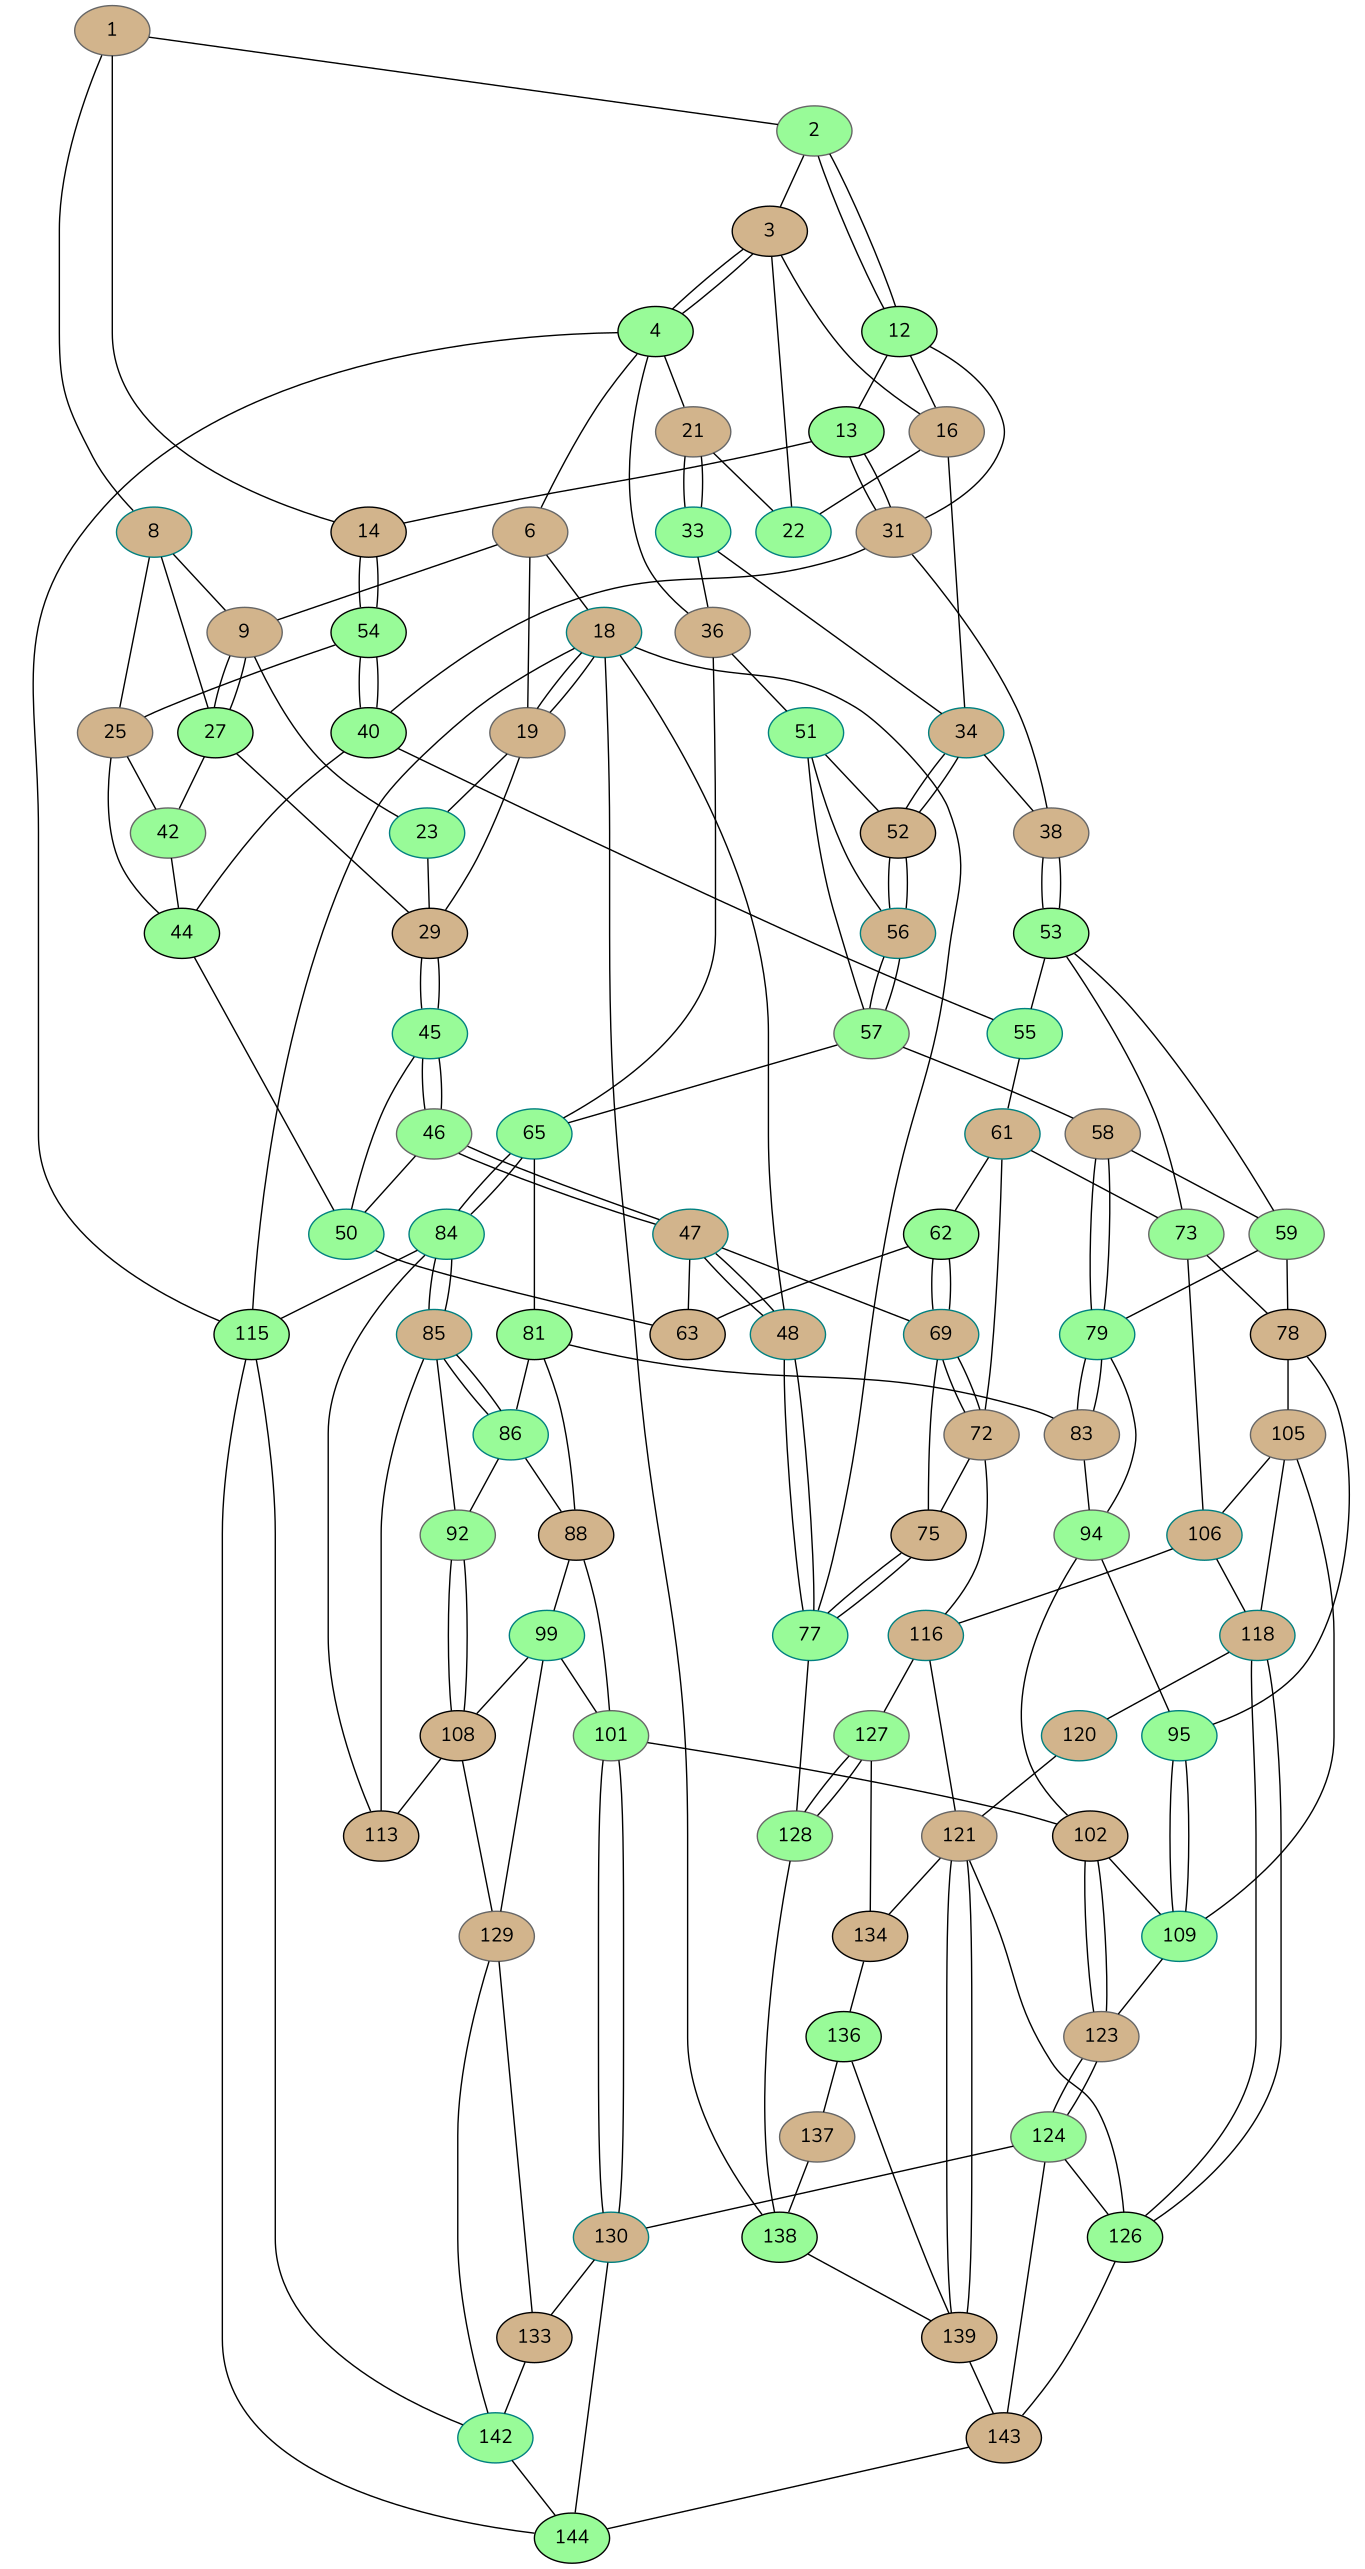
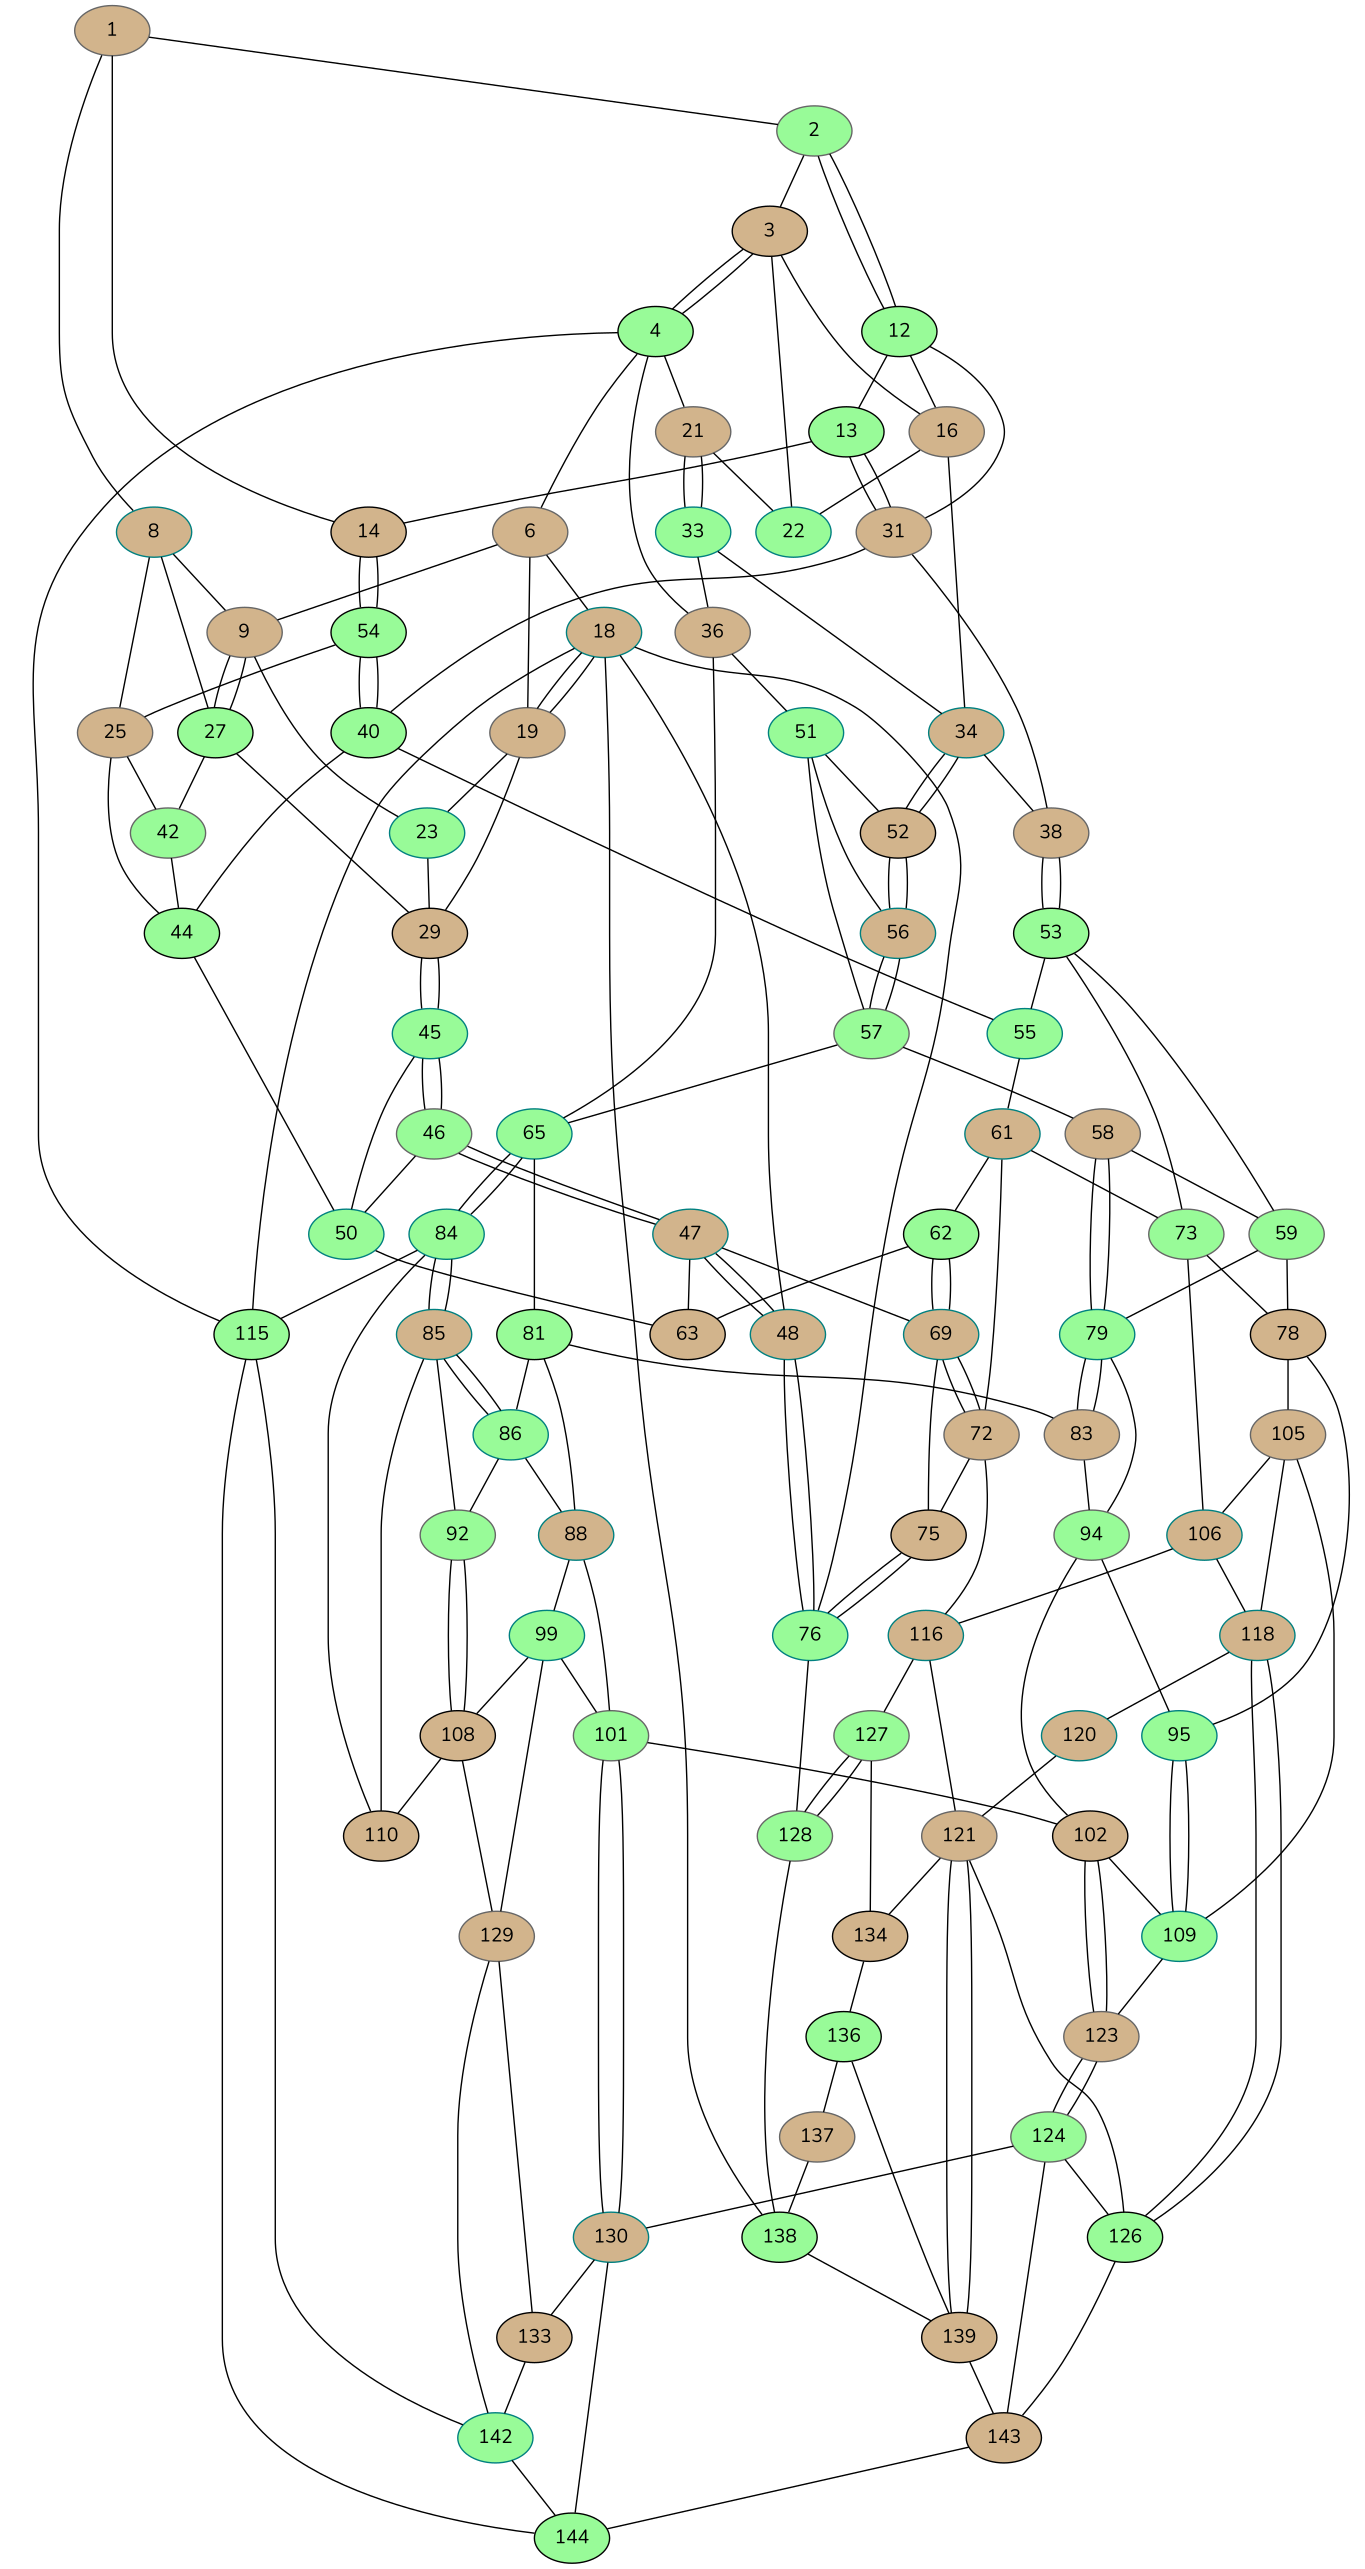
(576, 1535) -> (576, 1535)
(810, 1635) -> (810, 1635)
(381, 1836) -> (381, 1836)
